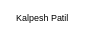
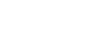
(42, 18) -> none
